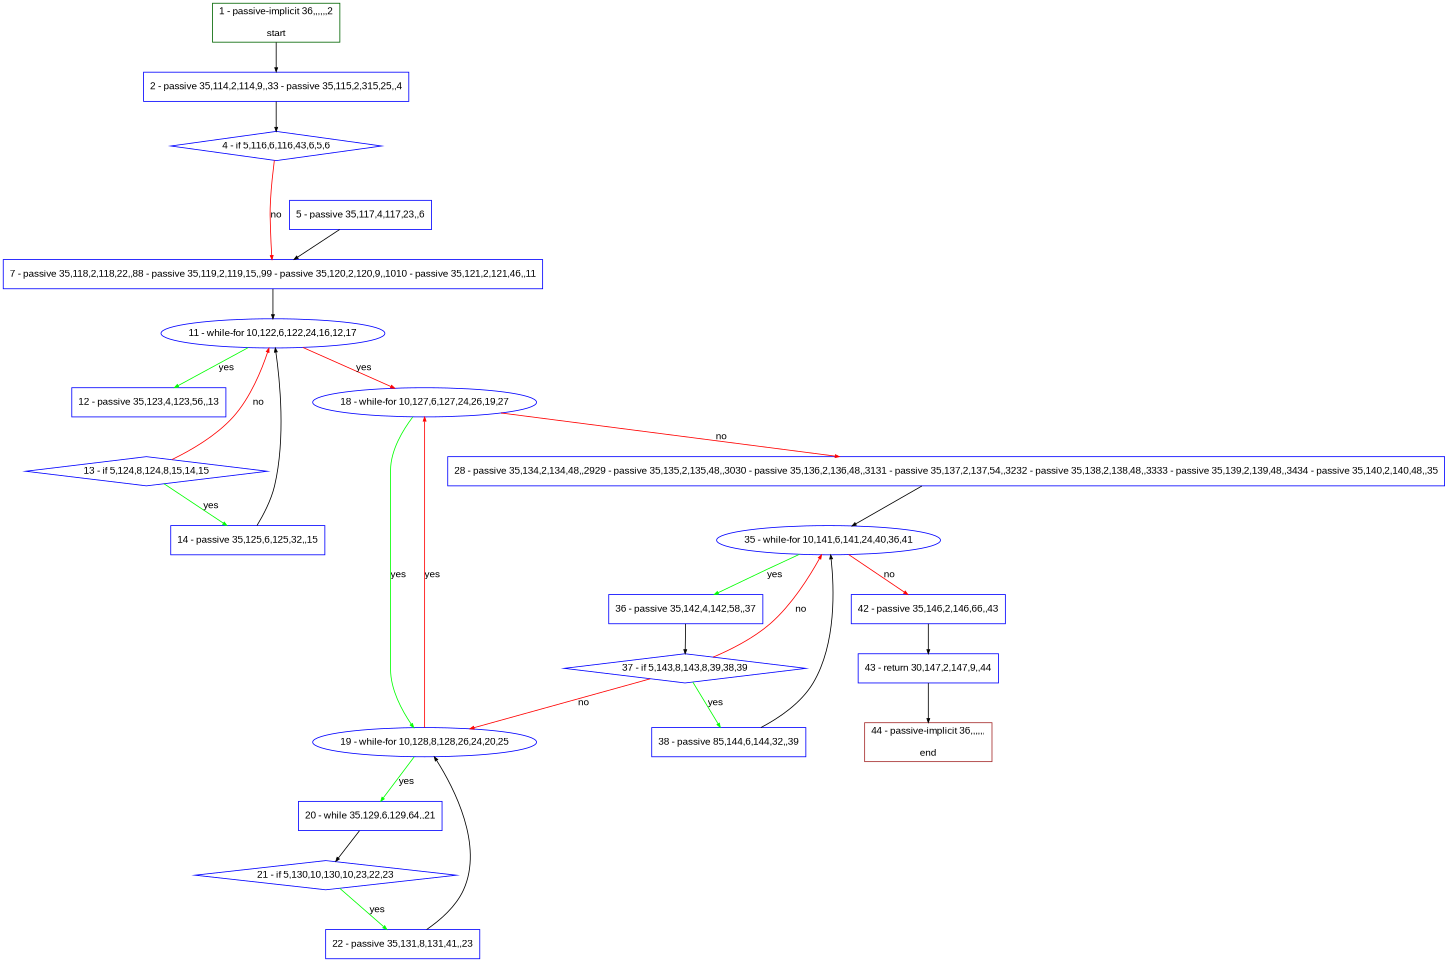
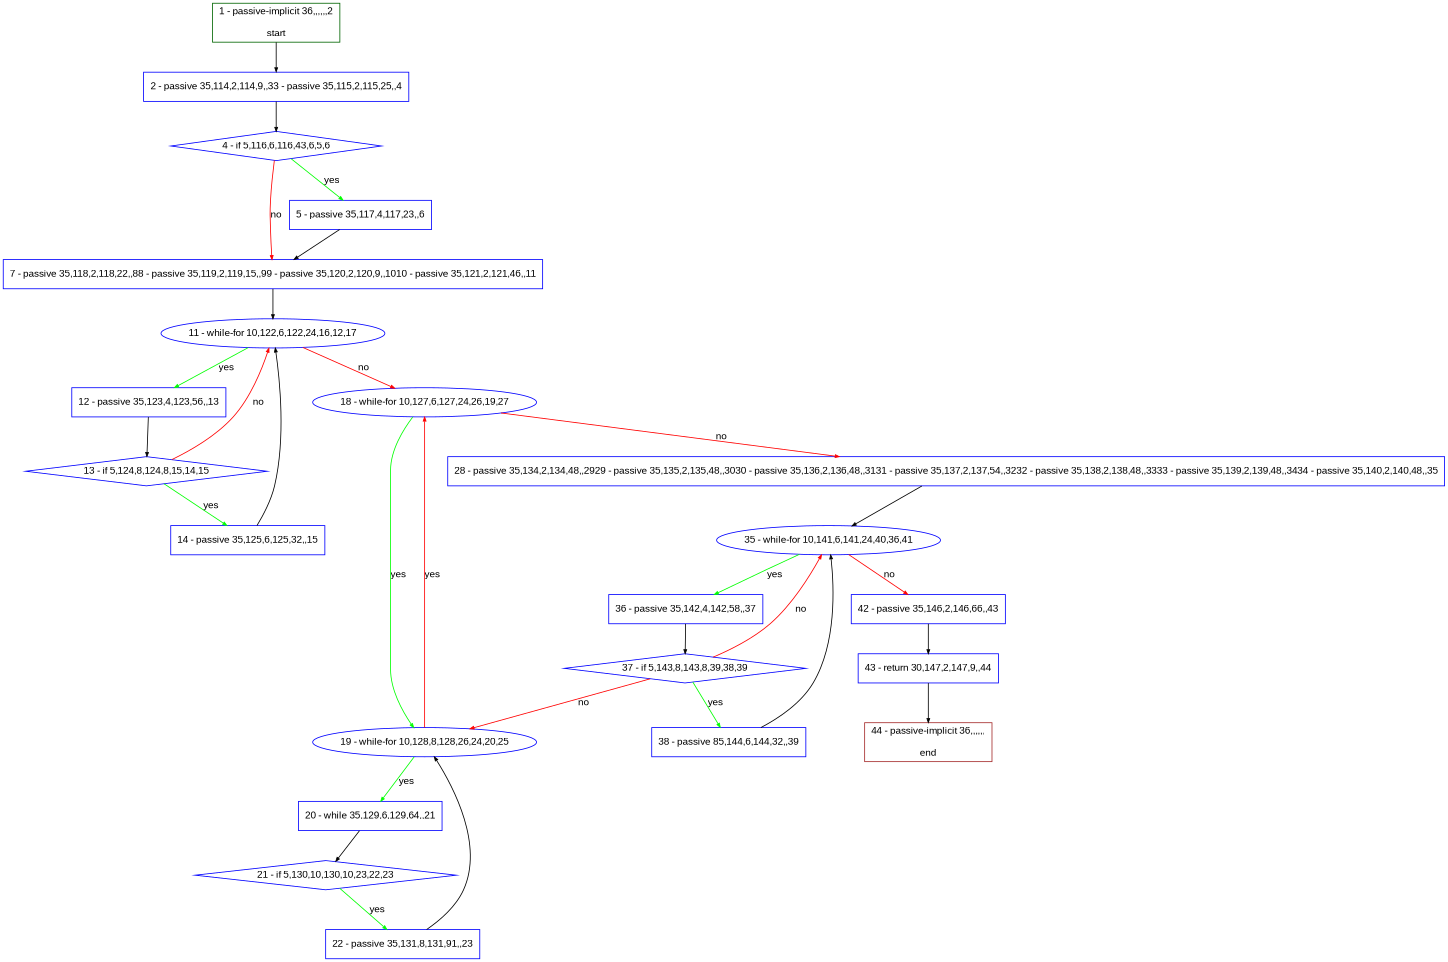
(276, 87) -> (276, 87)
none -> (315, 178)
(364, 368) -> (364, 368)
none -> (148, 435)
(403, 944) -> (403, 944)
